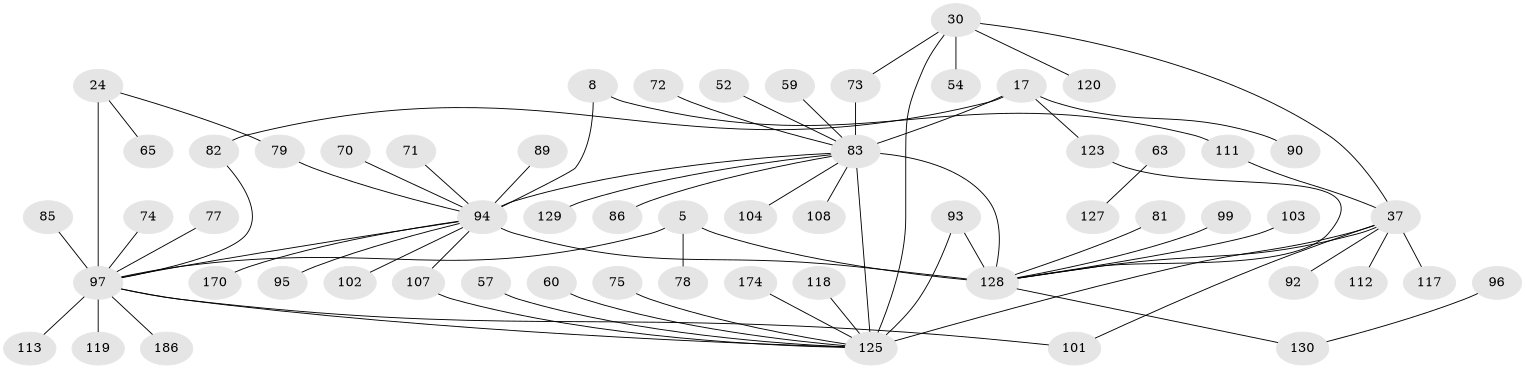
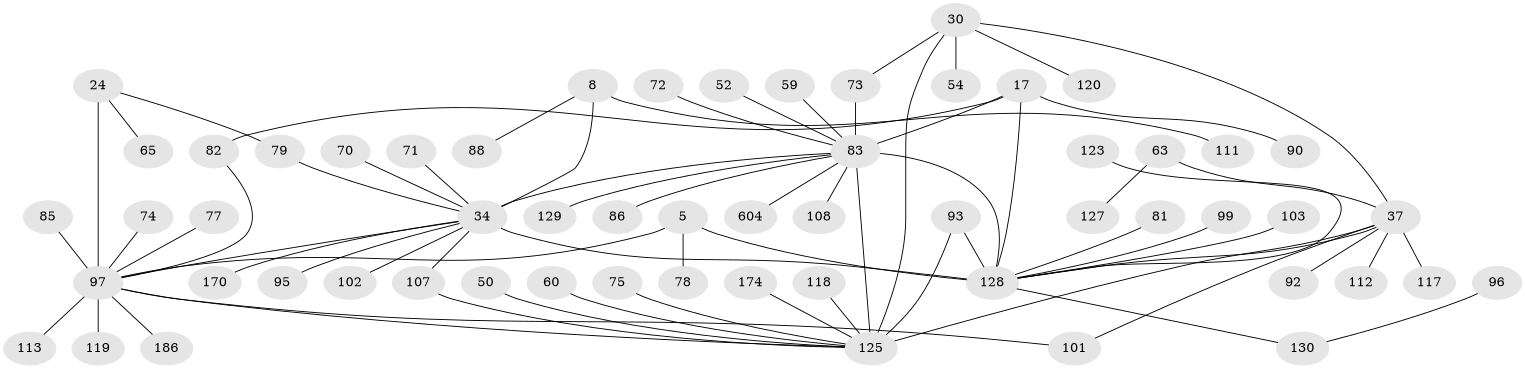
(1060, 121) -> (1014, 185)
none -> (477, 151)
(543, 151) -> none
(1296, 180) -> (1277, 185)
(482, 217) -> (482, 217)
(751, 217) -> (751, 217)
(486, 283) -> (486, 283)
